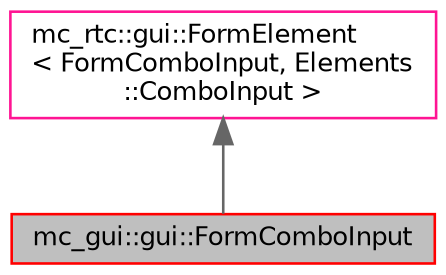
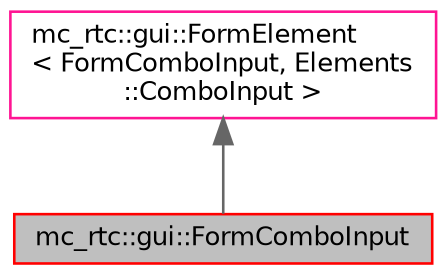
(223, 239) -> (223, 239)
